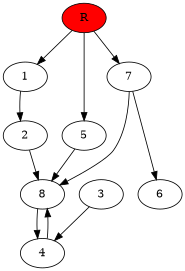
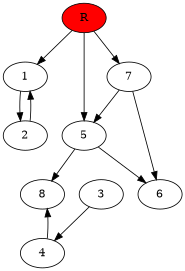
(115, 148) -> (109, 103)
(33, 161) -> (31, 110)
none -> (119, 162)
(37, 220) -> none
